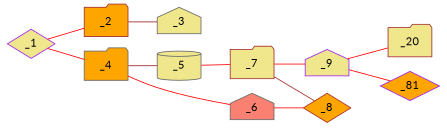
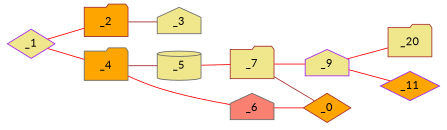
(410, 86) -> (410, 86)
(327, 108) -> (327, 108)
